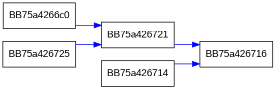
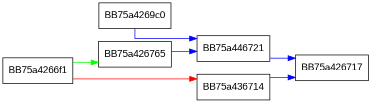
(39, 16) -> (135, 16)
(138, 35) -> (233, 49)
(39, 54) -> (135, 54)
(236, 54) -> (332, 68)
none -> (38, 71)
(138, 74) -> (233, 87)
